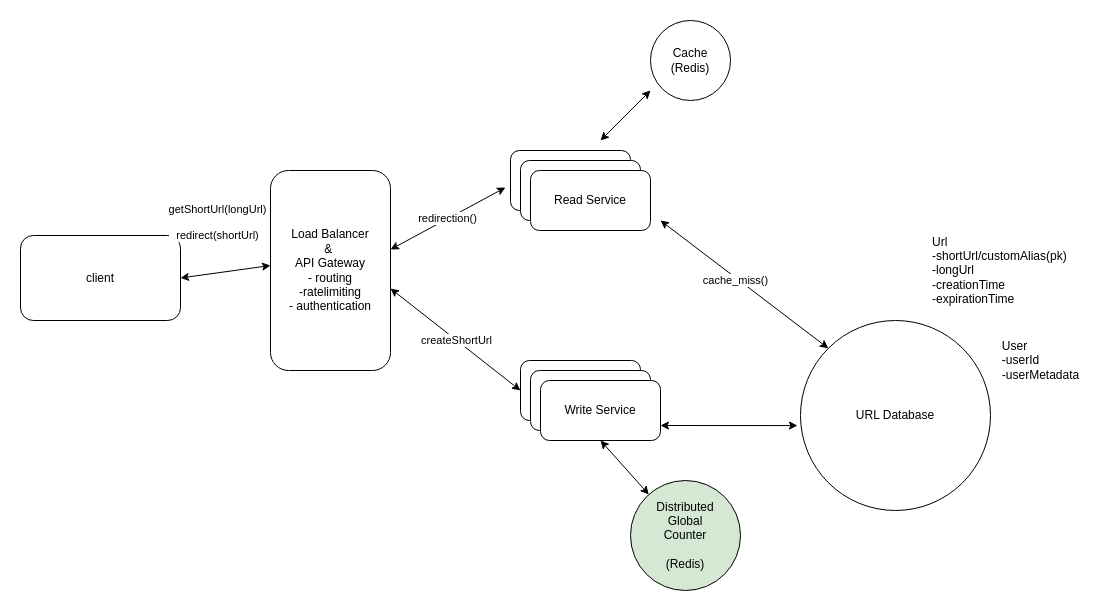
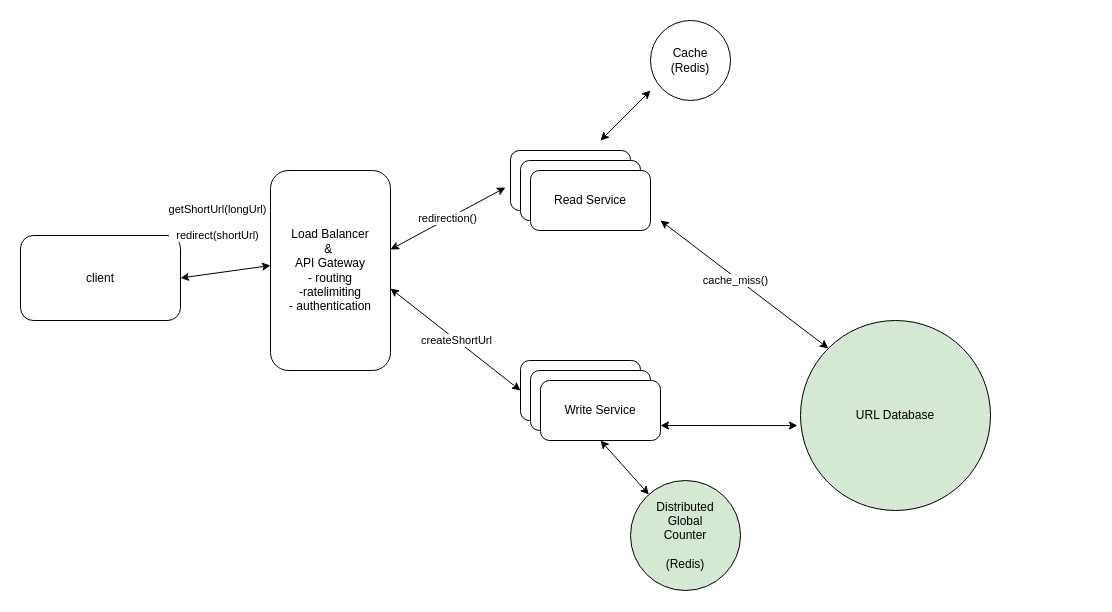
(1011, 271) -> none
(1041, 361) -> none
(896, 416) -> (896, 416)
